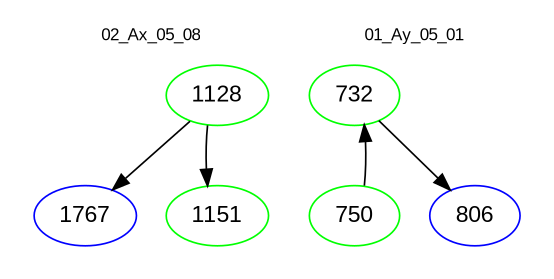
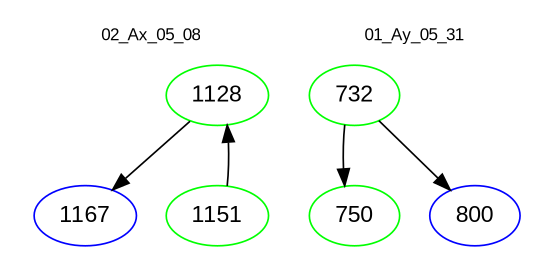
(415, 36) -> (415, 36)
(206, 147) -> (229, 164)
(366, 164) -> (343, 147)
(85, 216) -> (85, 216)
(475, 216) -> (475, 216)
